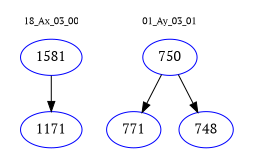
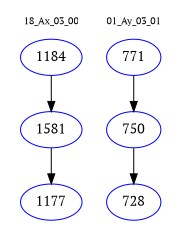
none -> (51, 57)
(154, 89) -> (134, 89)
(51, 130) -> (51, 202)
(206, 130) -> (134, 202)
